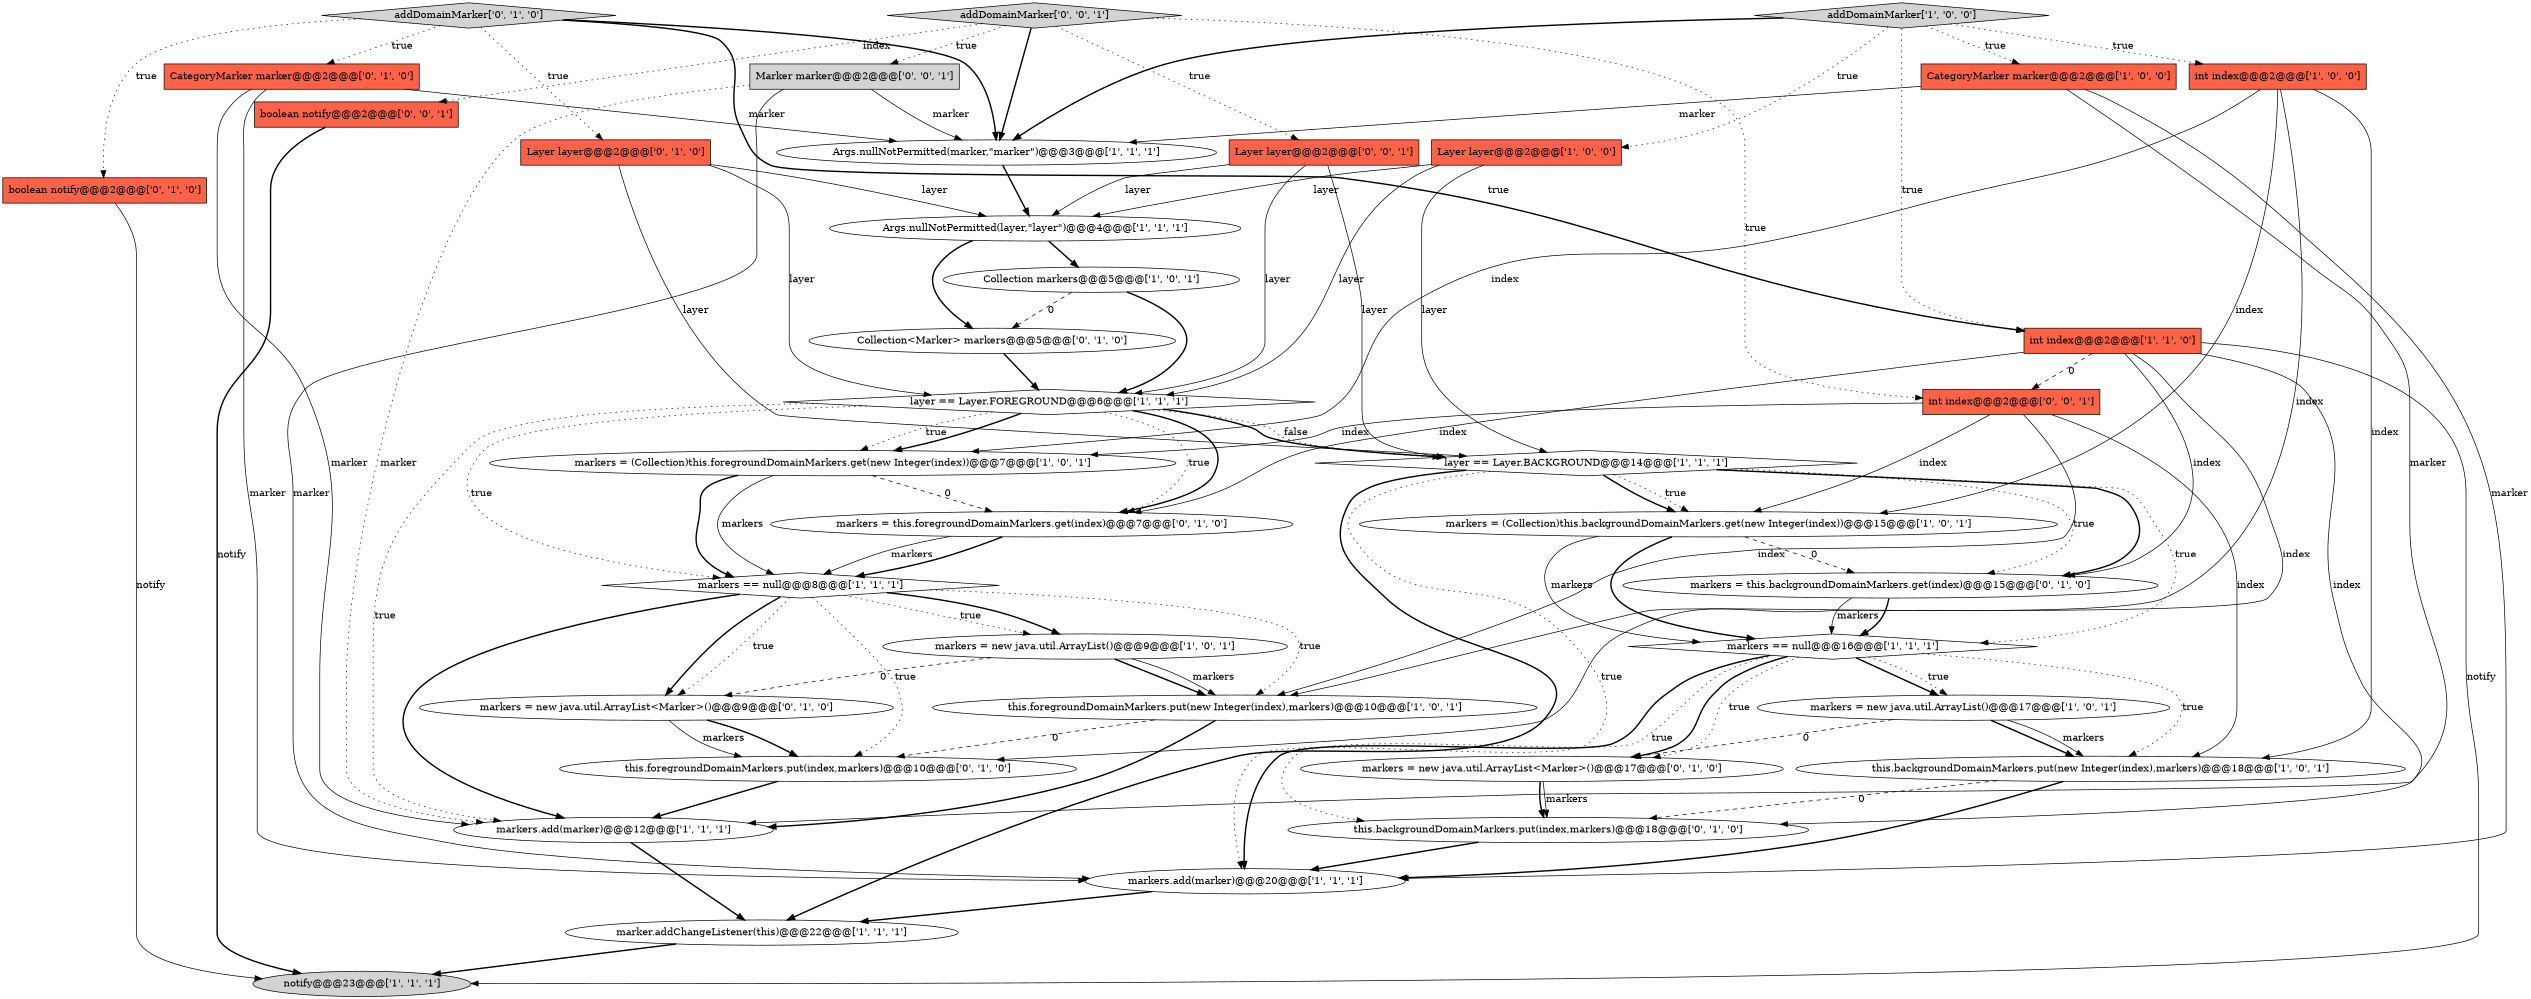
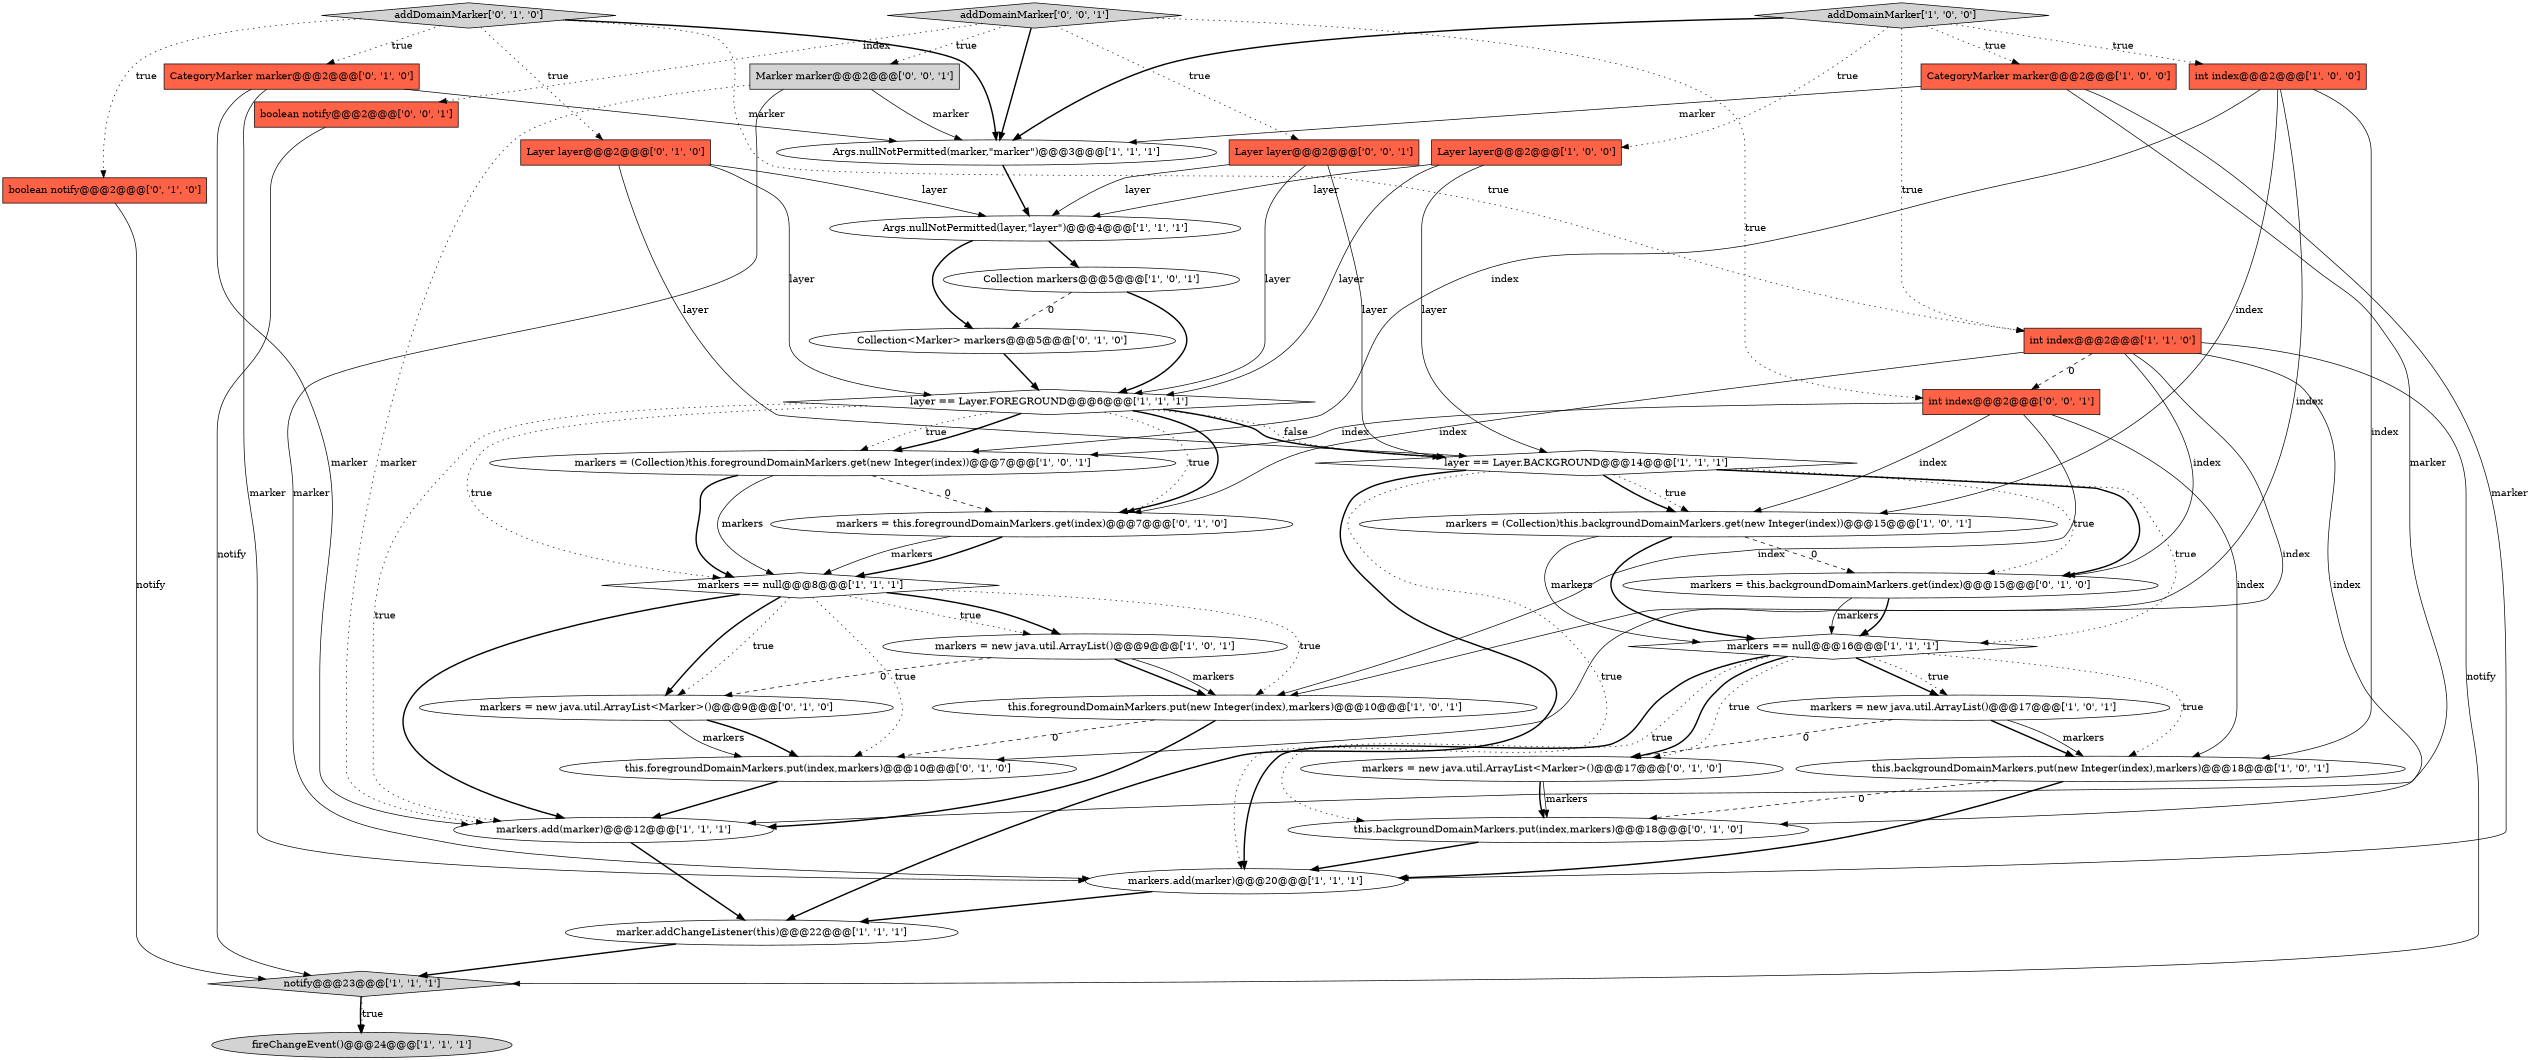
(1252, 176) -> (1252, 176)
(217, 555) -> (217, 561)
(362, 984) -> (362, 984)
none -> (362, 1045)
